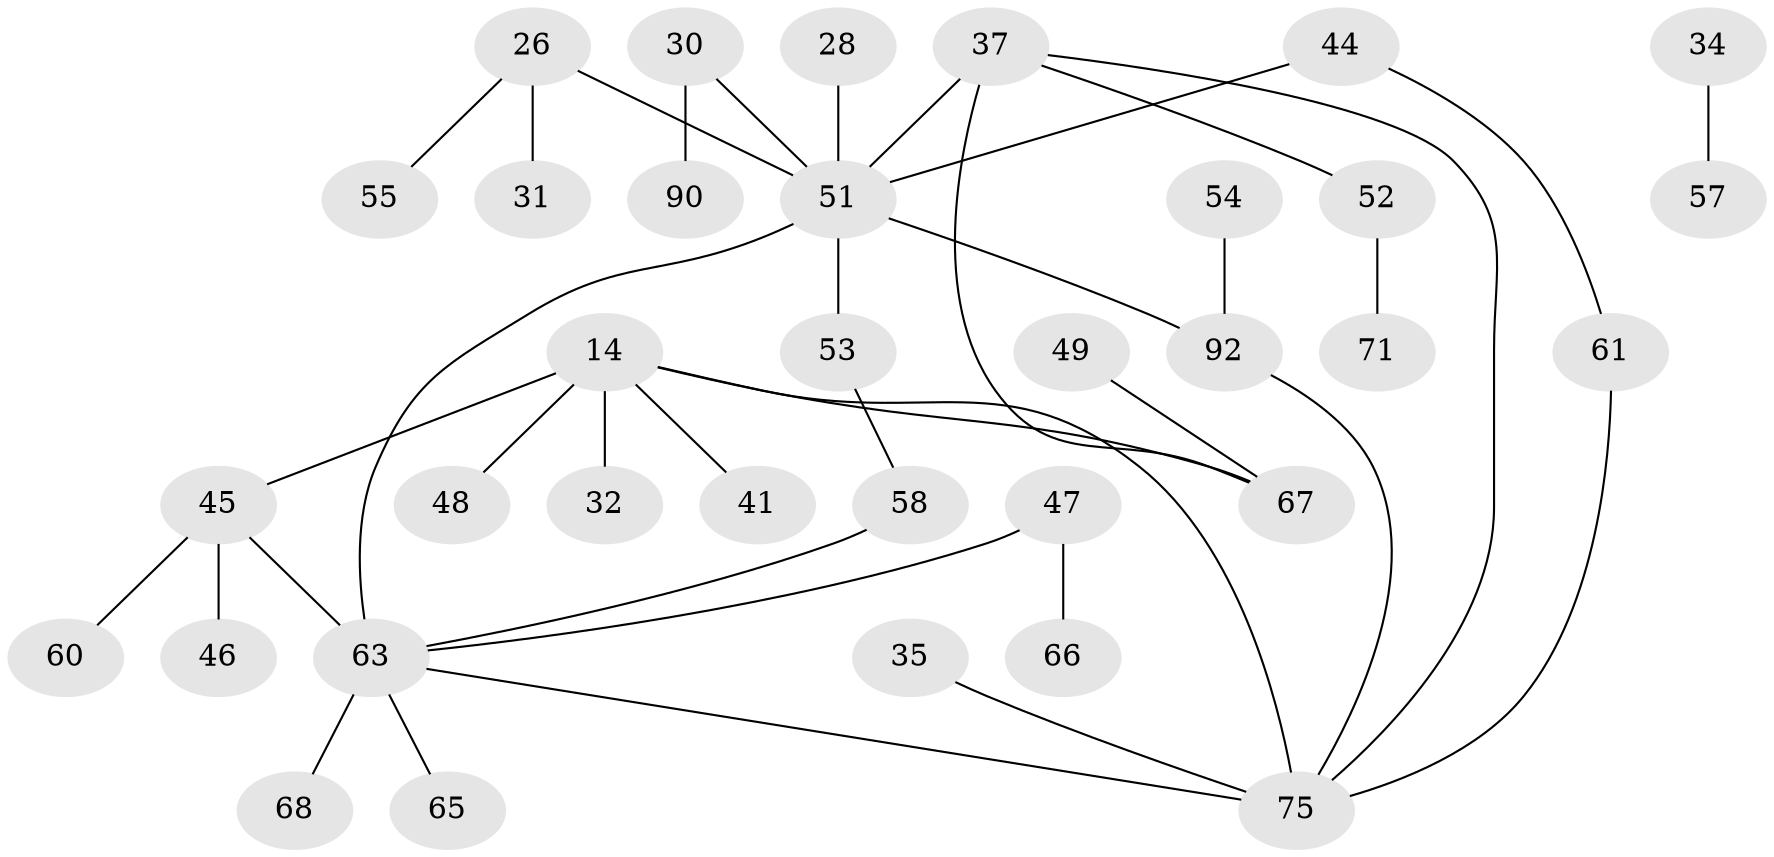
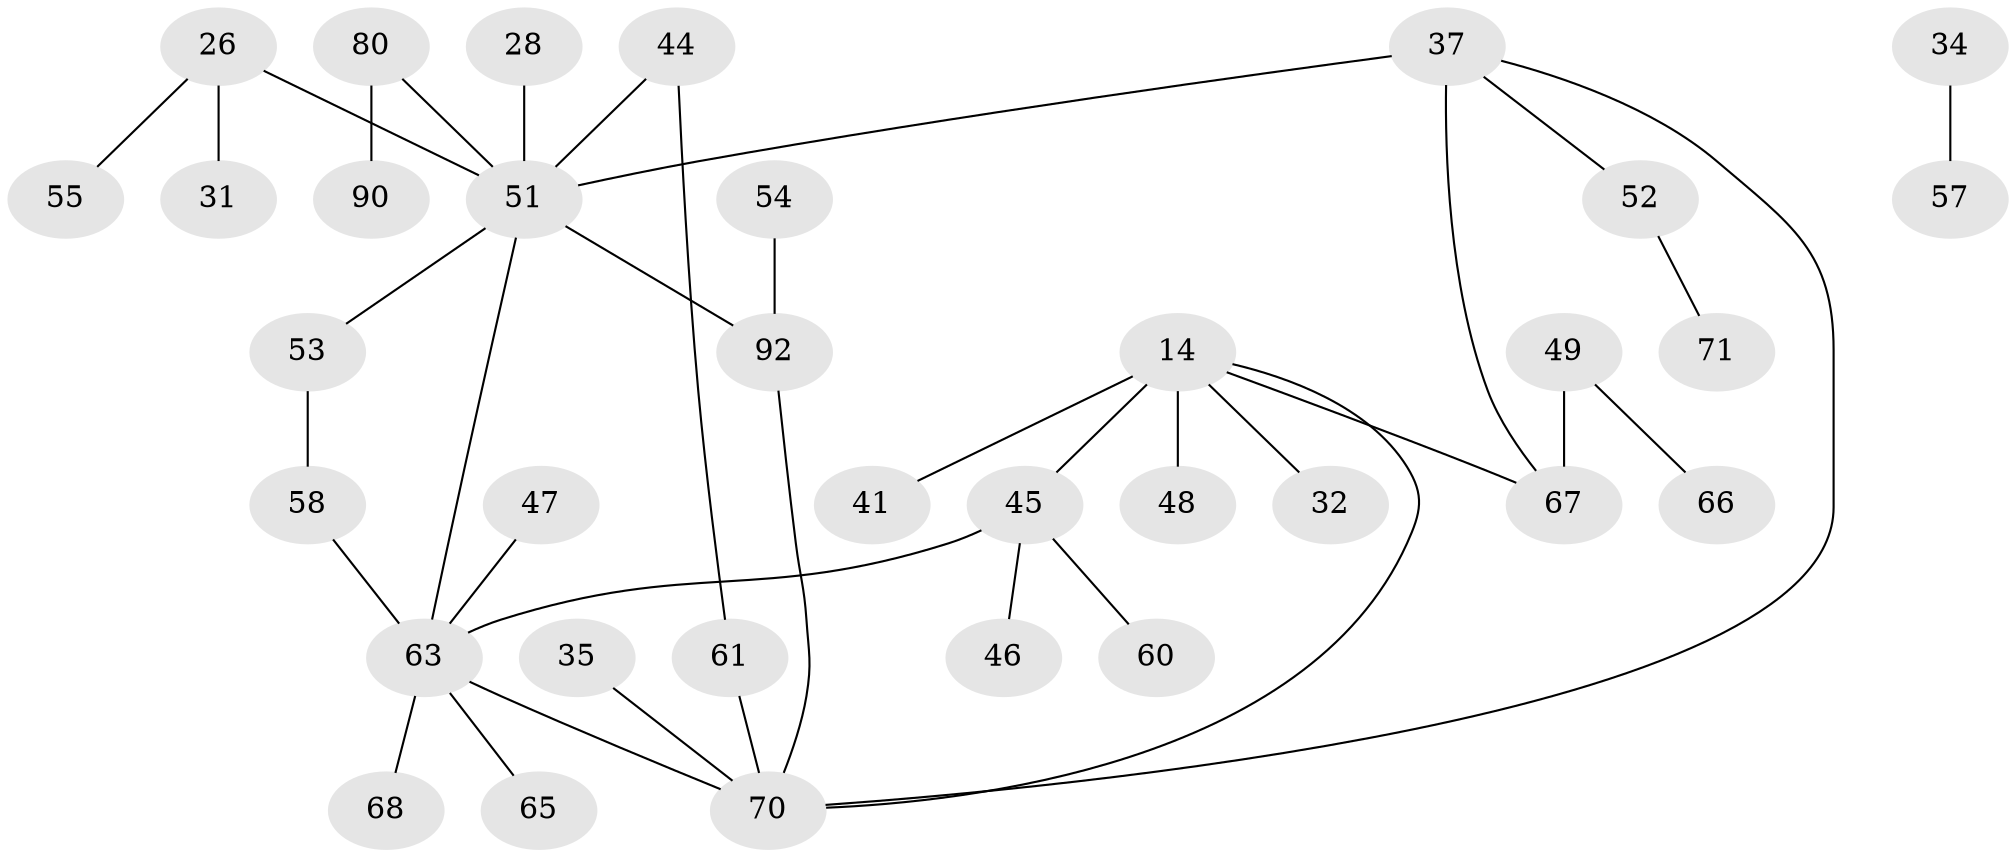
(685, 47) -> (371, 47)
(1063, 582) -> (1640, 428)
(1297, 811) -> (768, 811)
